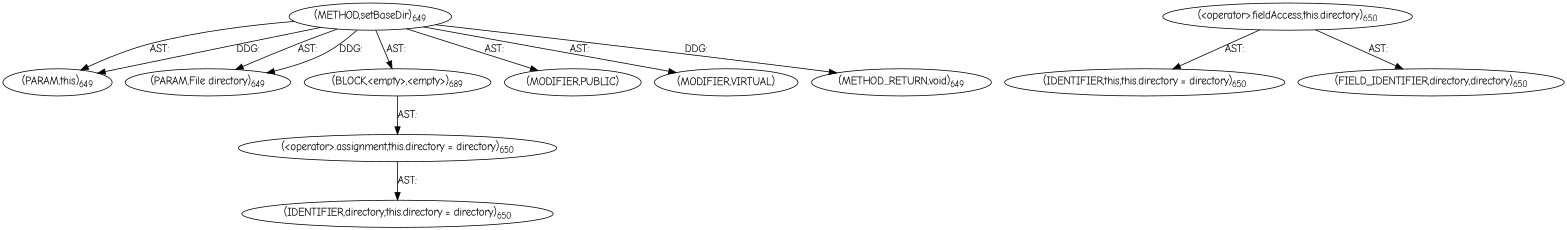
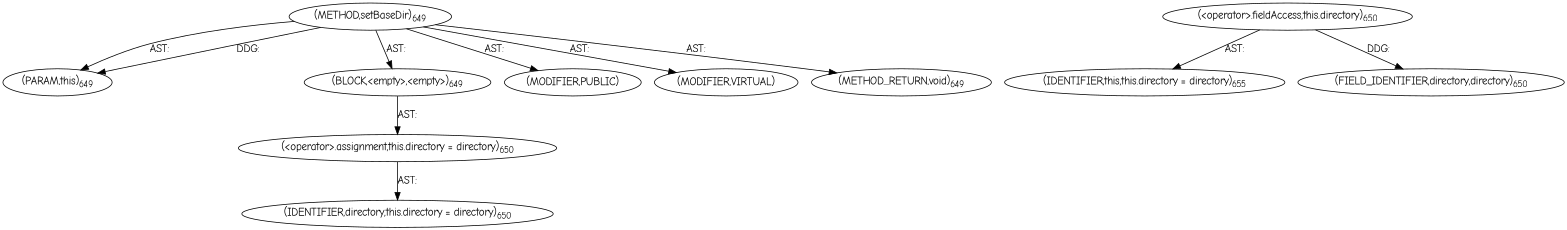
(698, 49) -> (698, 49)
(1380, 49) -> (1380, 49)
(456, 81) -> (456, 81)
(1239, 81) -> (1239, 81)
(208, 82) -> none
